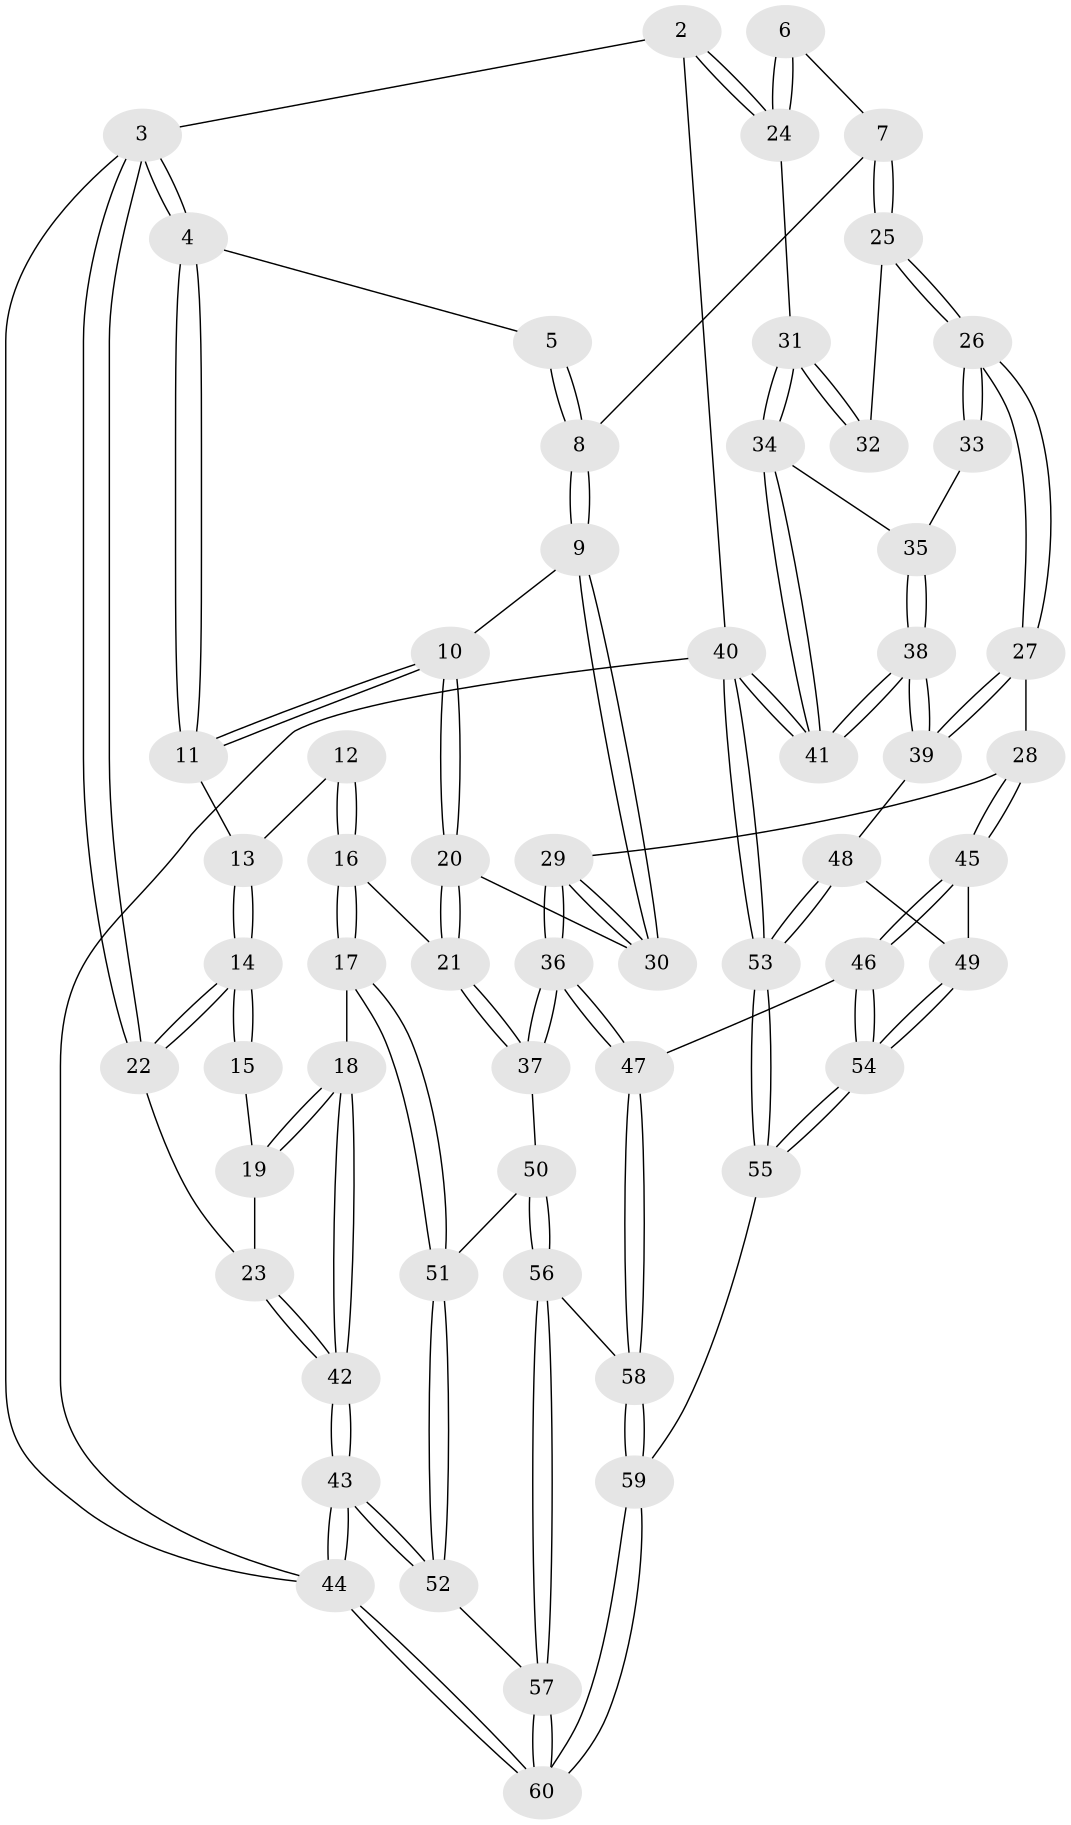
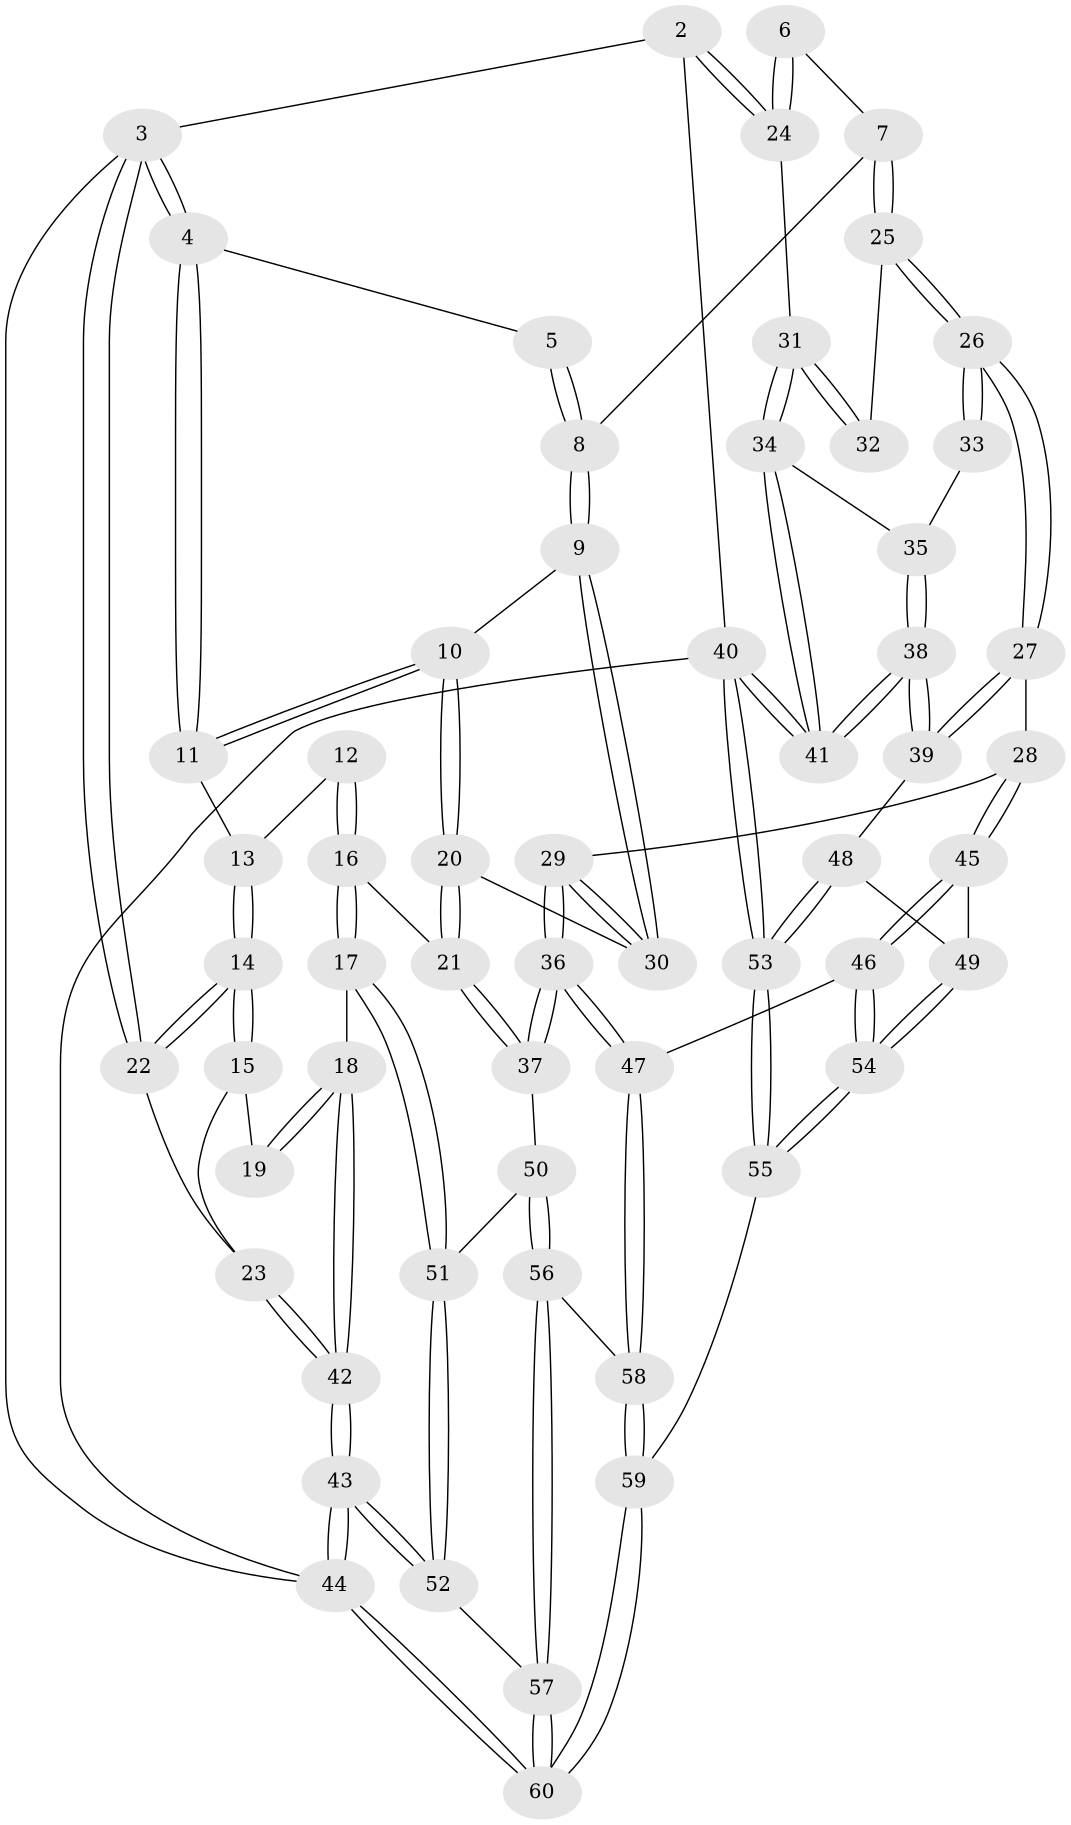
(255, 1223) -> (198, 1174)
